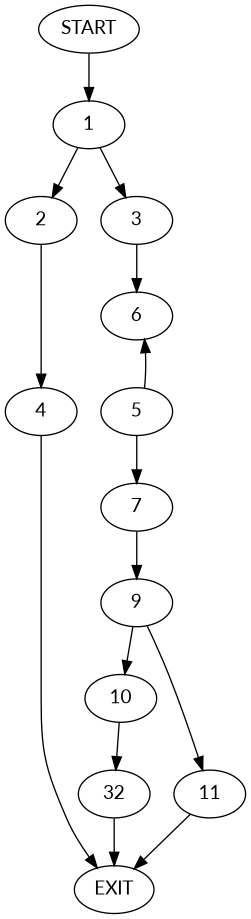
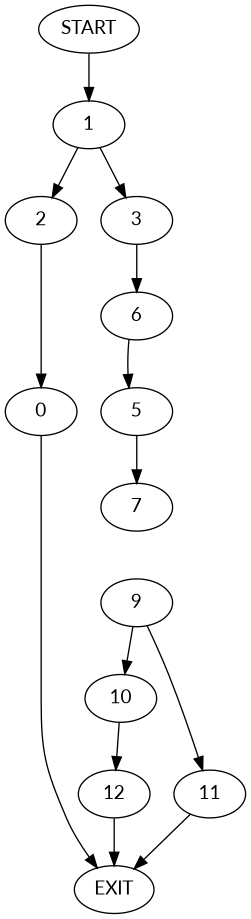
(146, 370) -> (128, 357)
(41, 412) -> (41, 412)
(137, 548) -> none
(114, 794) -> (114, 794)
